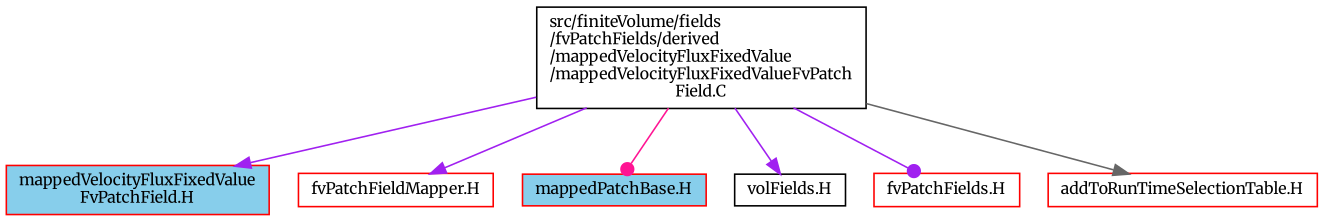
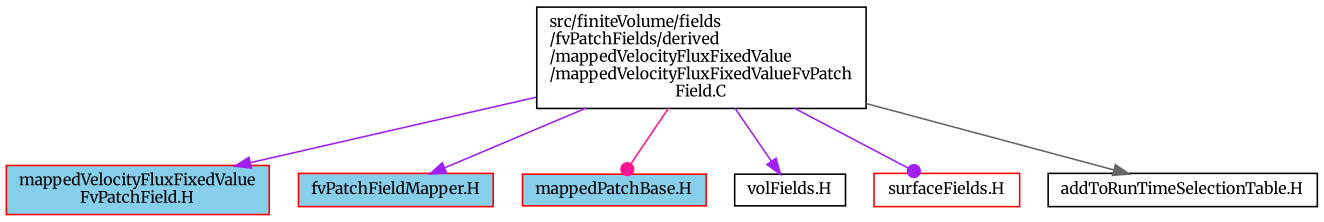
(396, 190) -> (396, 190)
(947, 190) -> (947, 190)
(1183, 190) -> (1183, 190)
